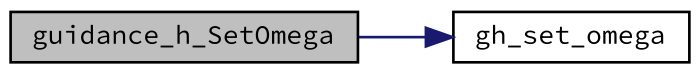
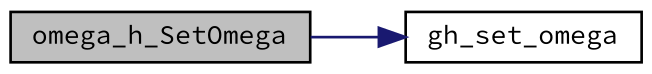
(184, 37) -> (160, 37)
